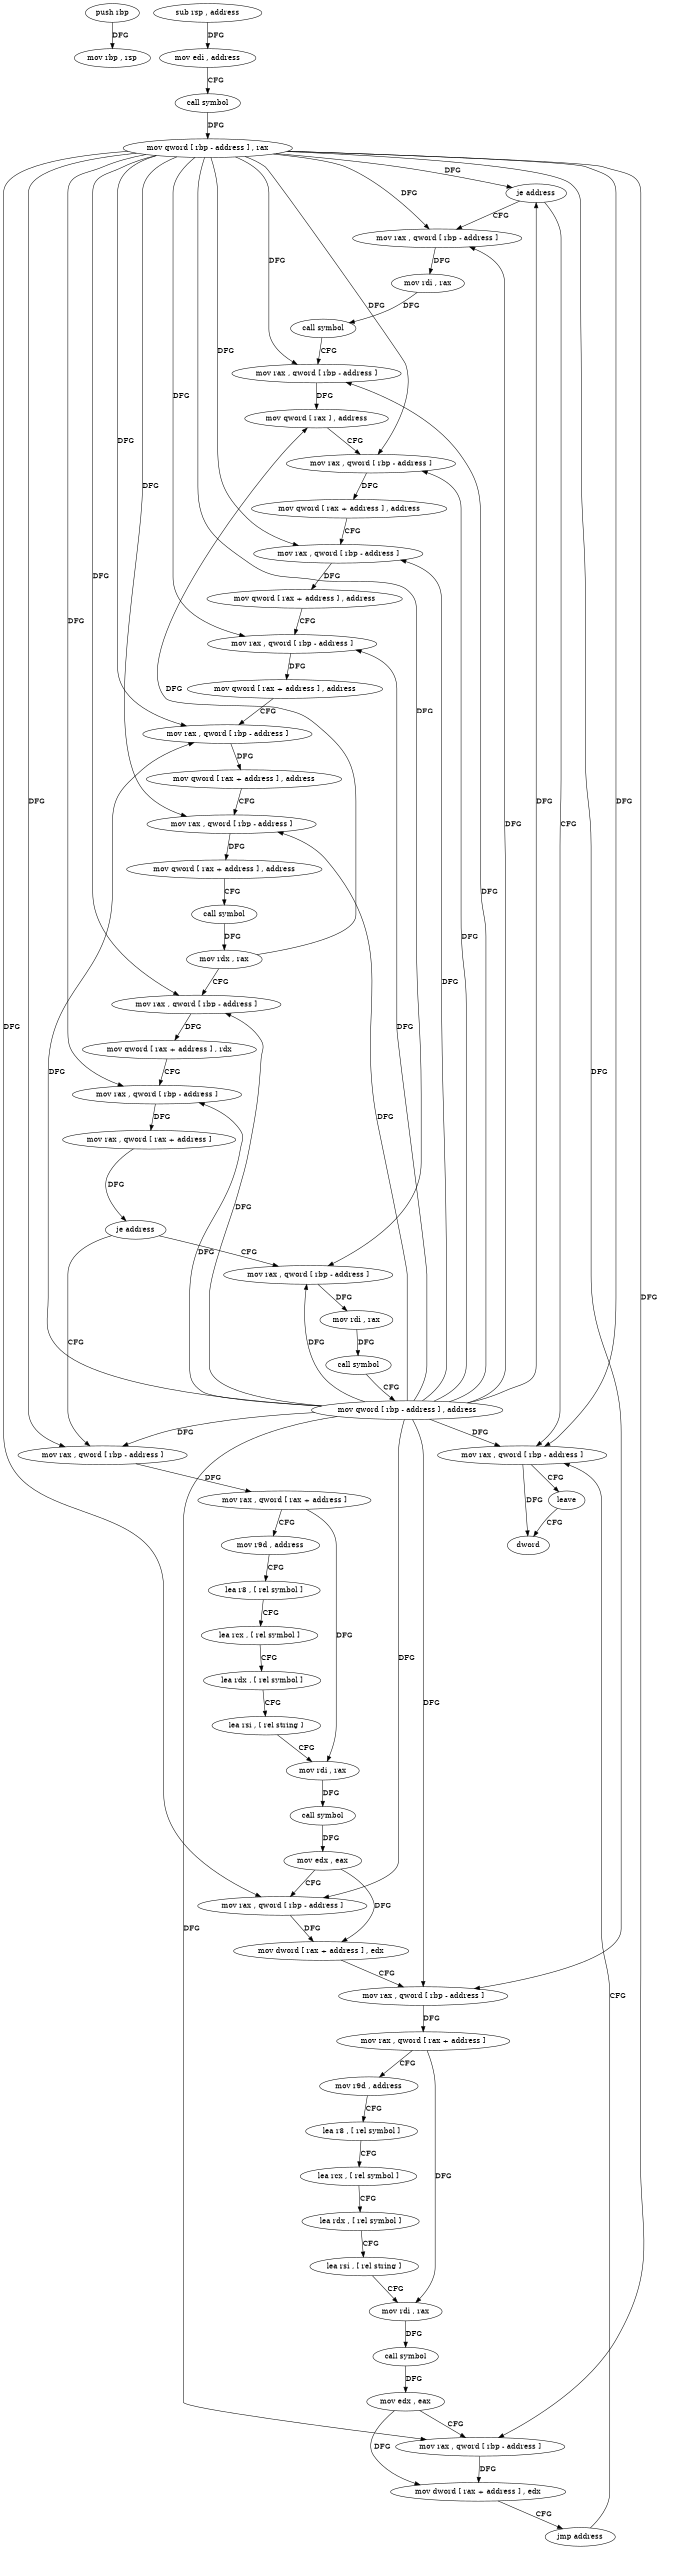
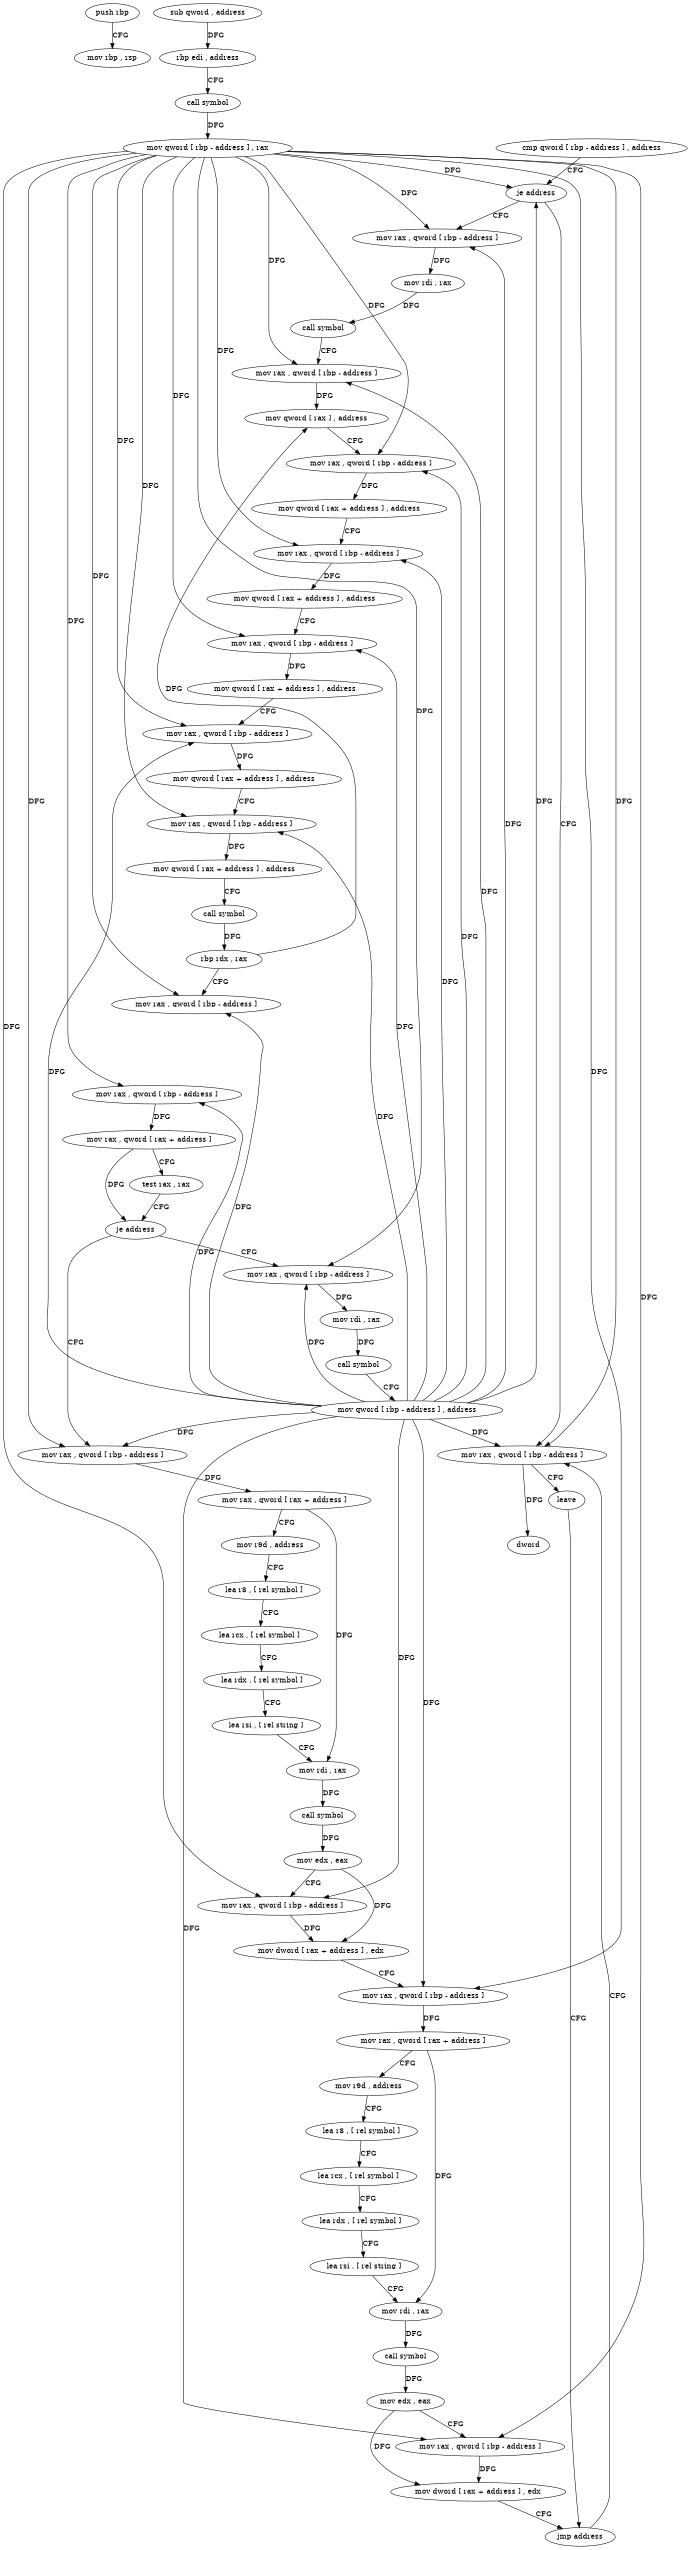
(208, 13) -> (208, 13)
(121, 35) -> (121, 35)
(208, 58) -> (208, 58)
none -> (592, 148)
(224, 959) -> (224, 959)
(169, 1050) -> none
none -> (166, 1185)
(546, 1519) -> (570, 2016)
